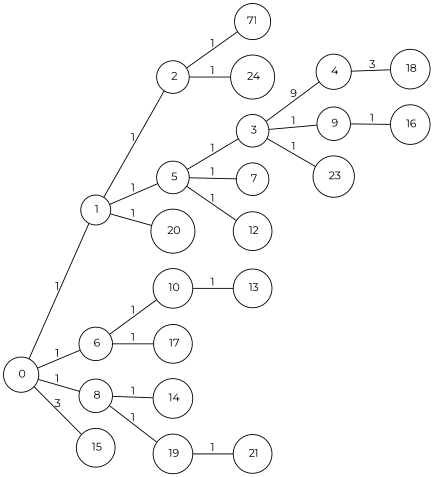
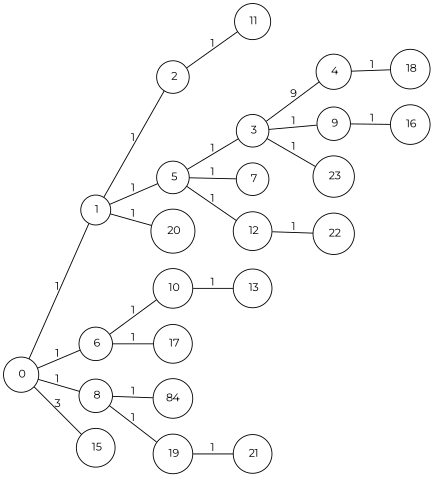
(253, 22) -> (253, 22)
(372, 65) -> (372, 65)
(253, 77) -> none
none -> (334, 234)
(173, 398) -> (173, 398)
